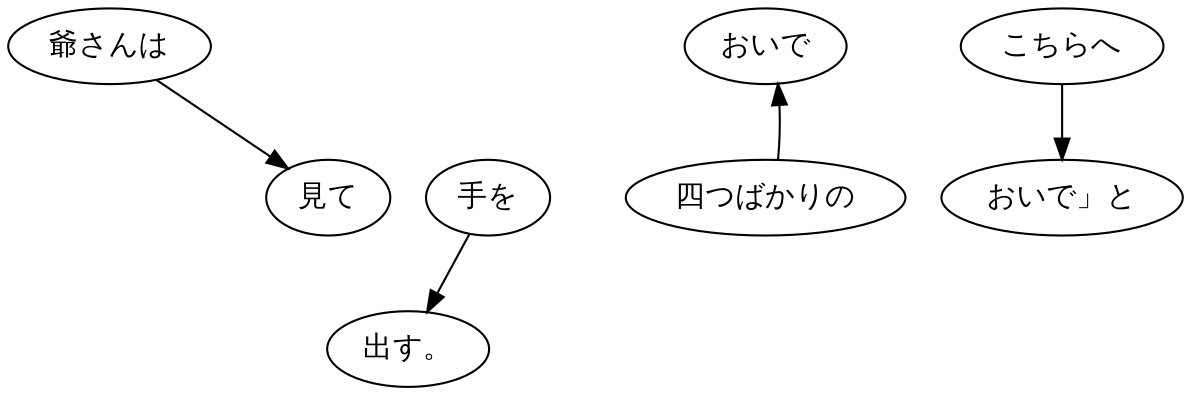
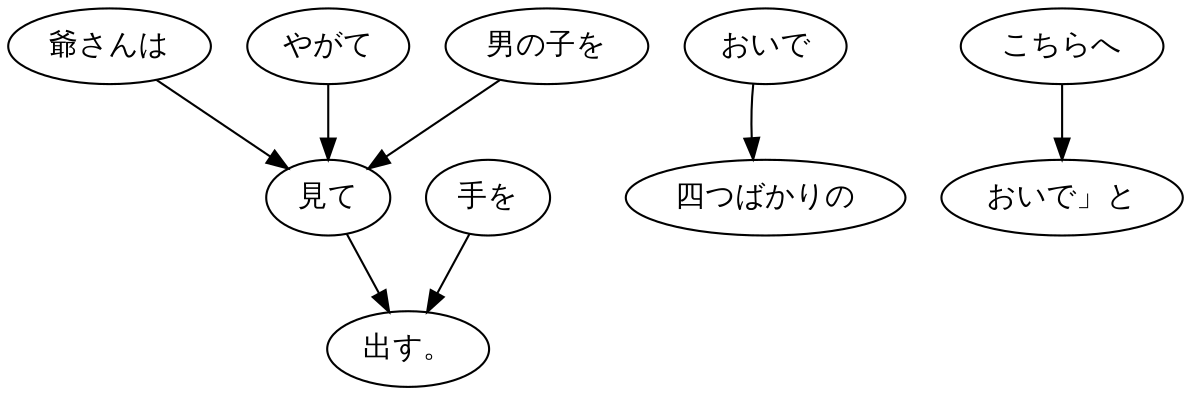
none -> (328, 46)
none -> (547, 46)
(780, 132) -> (752, 111)
none -> (363, 264)
